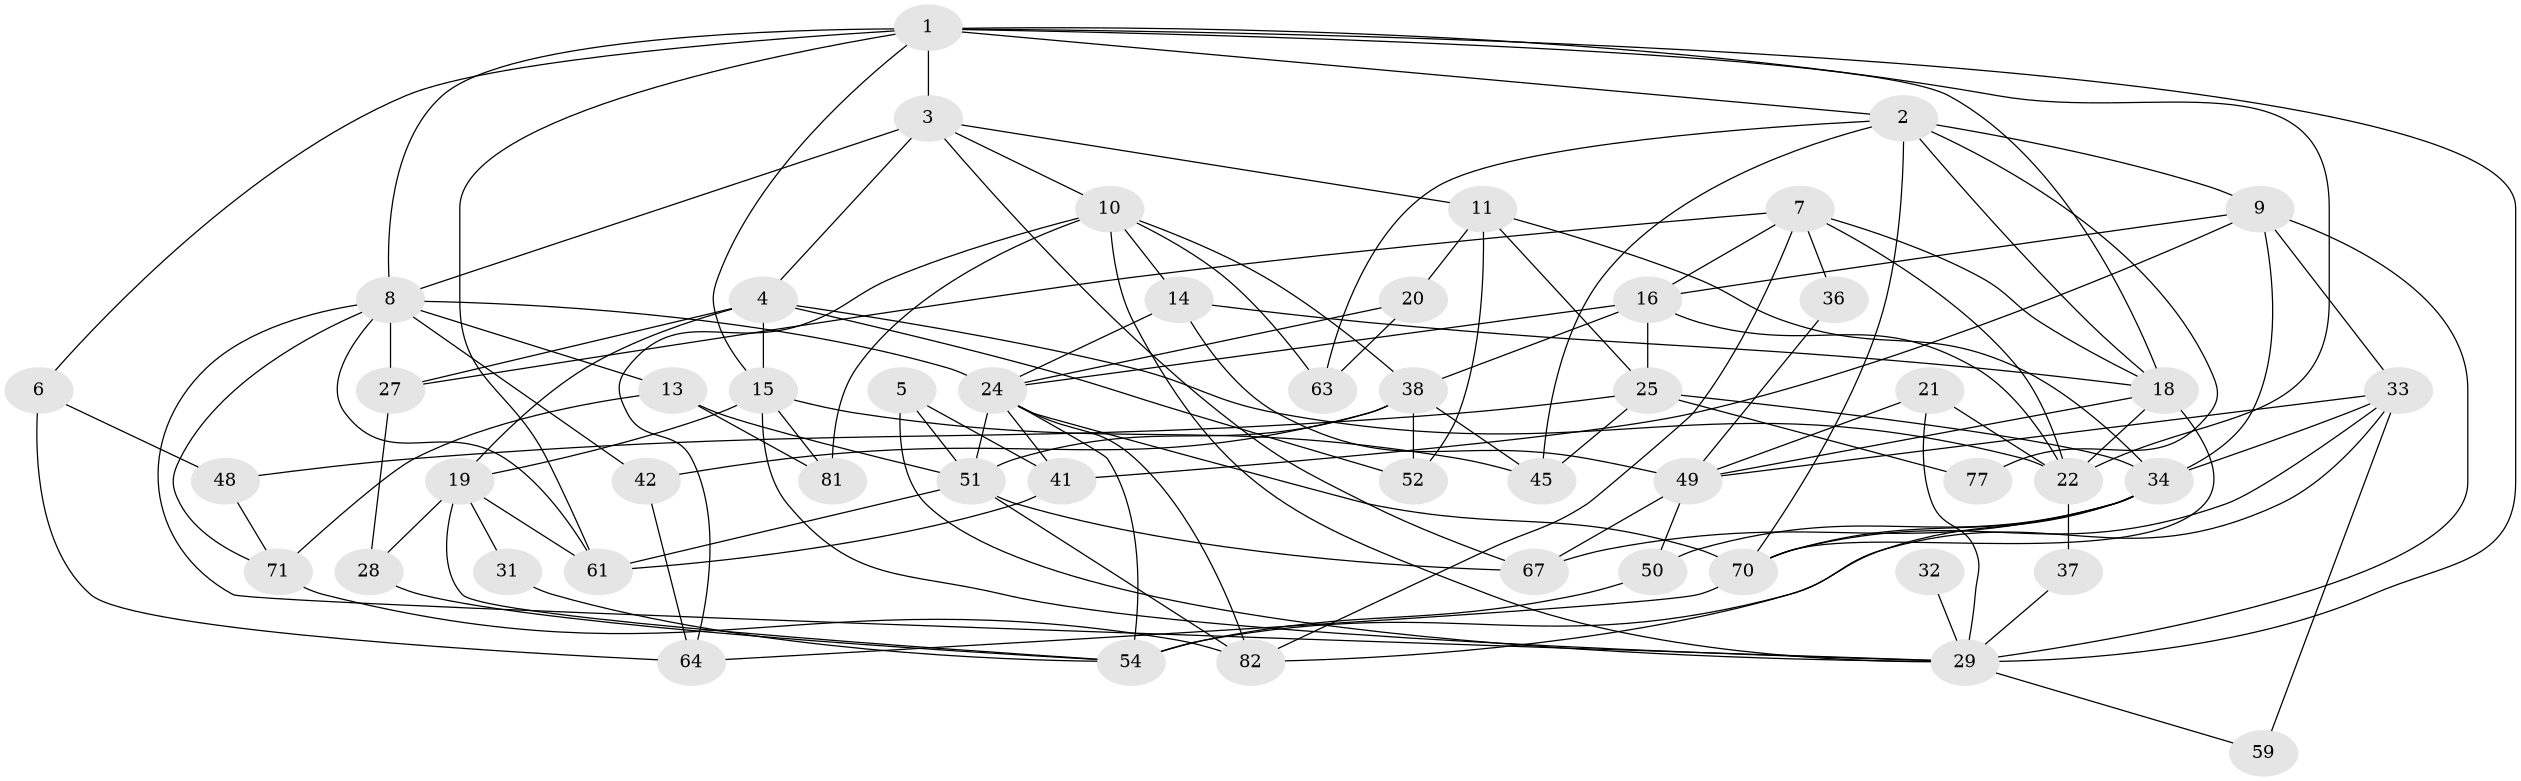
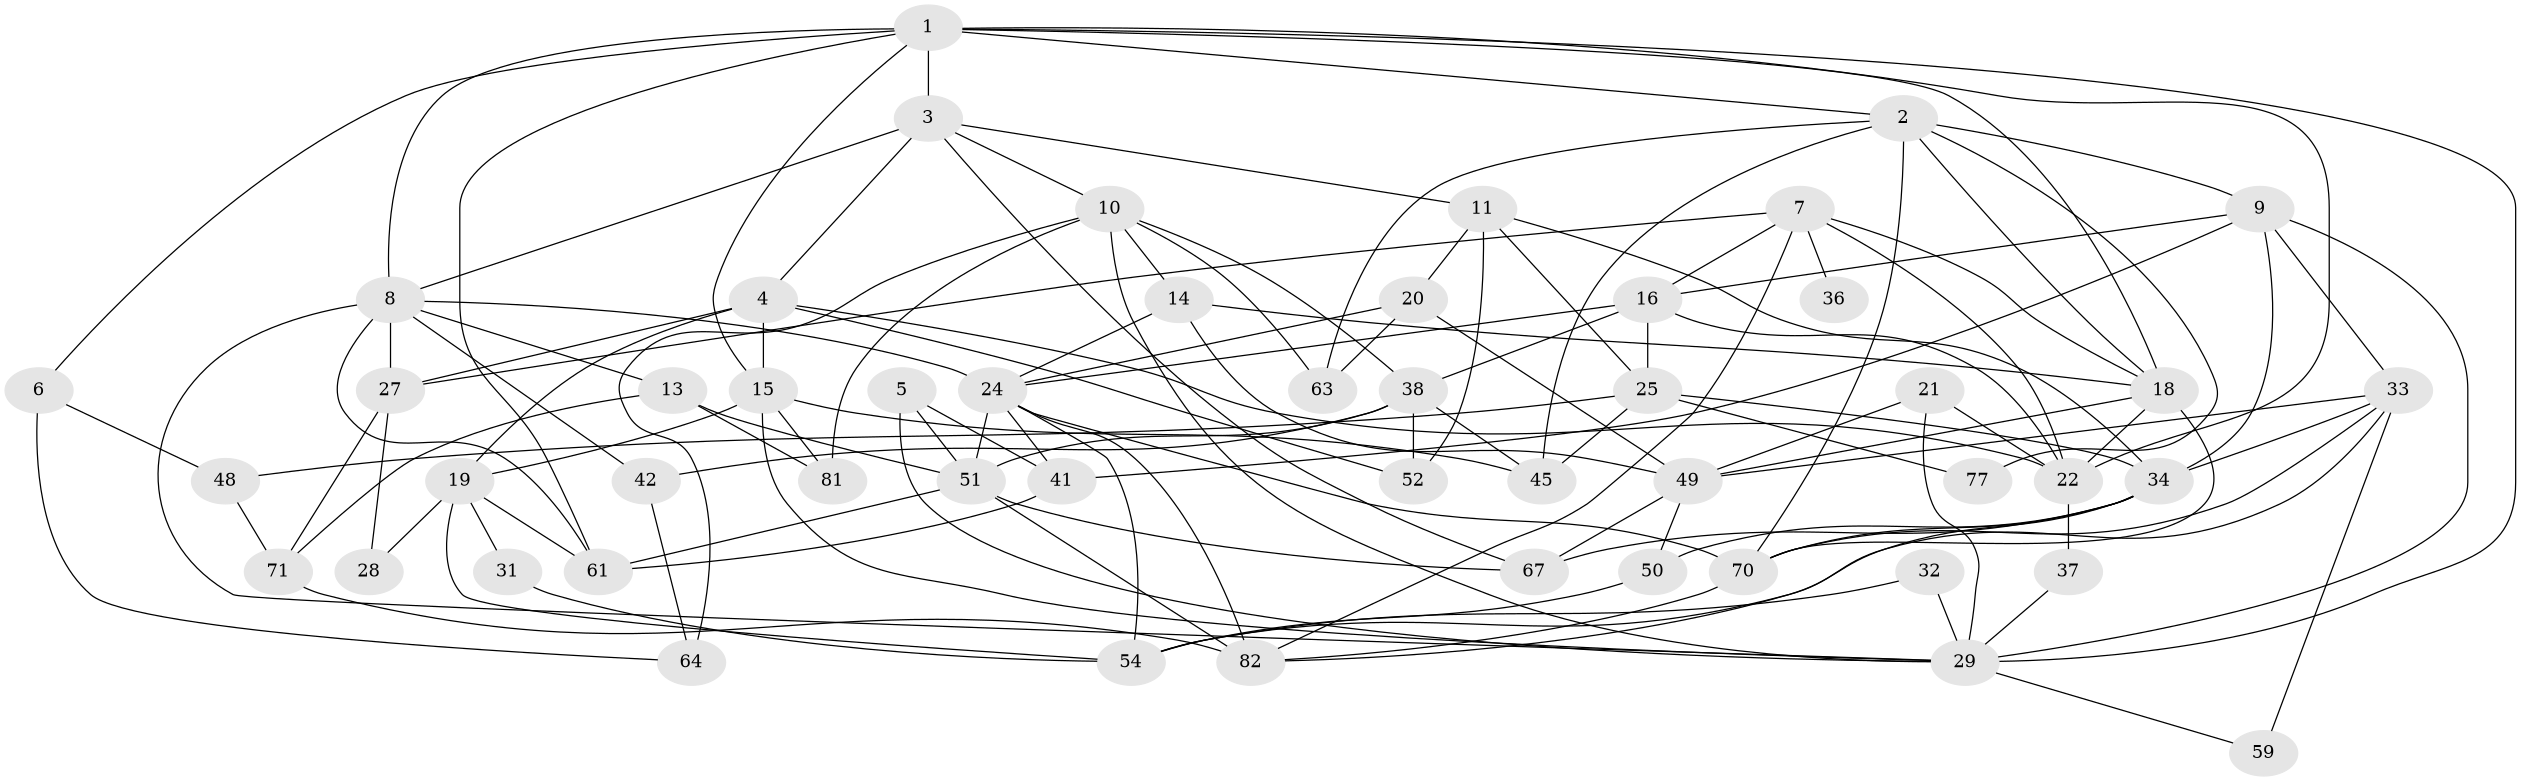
(1764, 387) -> (1545, 387)
(208, 418) -> (335, 481)
(745, 635) -> (1585, 613)
(1074, 639) -> (1515, 635)
